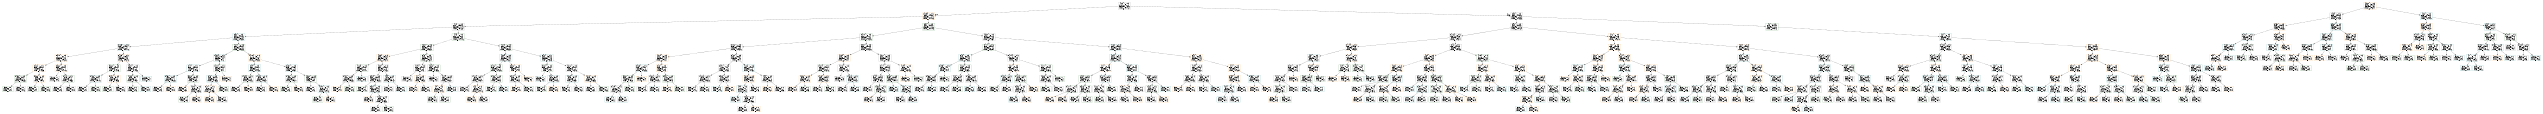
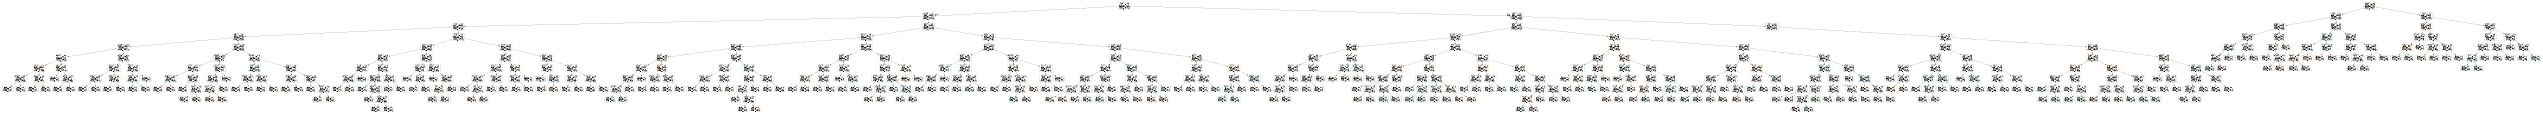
(1436, 89) -> (1436, 89)
